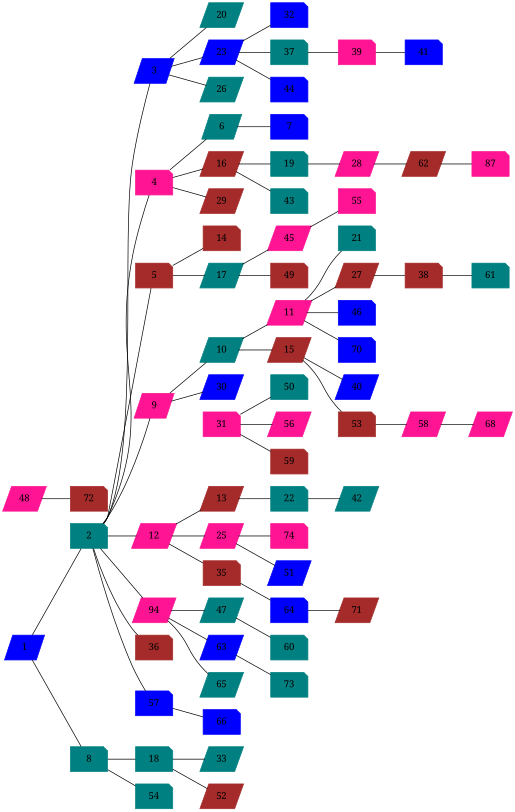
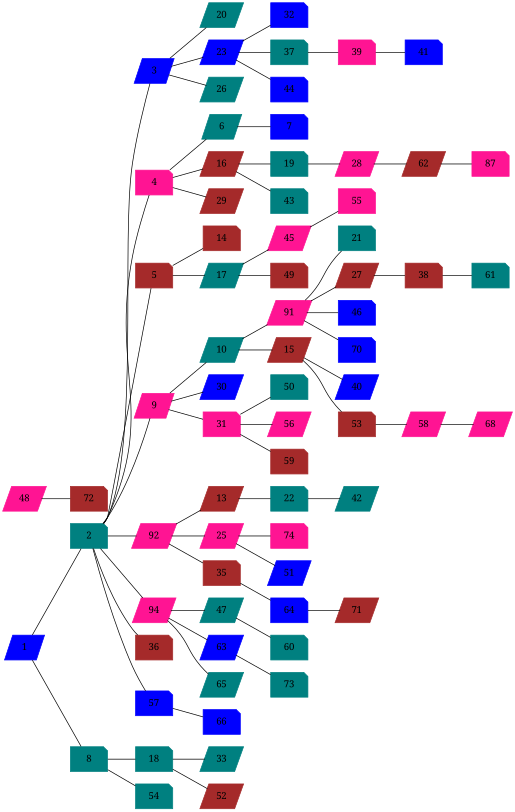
(289, 313) -> (289, 313)
none -> (186, 414)
(154, 536) -> (154, 536)
